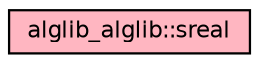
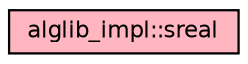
(130, 32) -> (124, 32)
